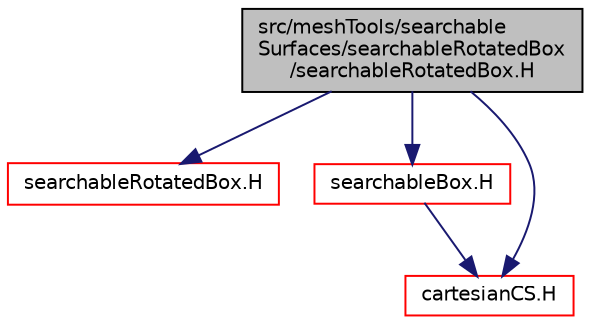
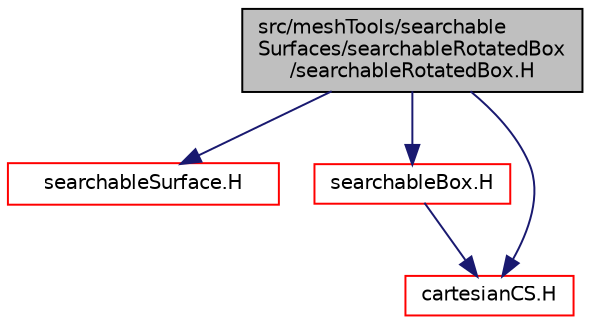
(143, 184) -> (143, 184)
